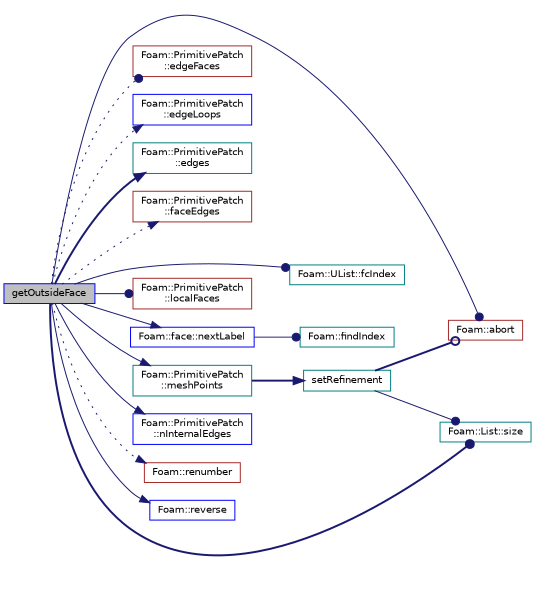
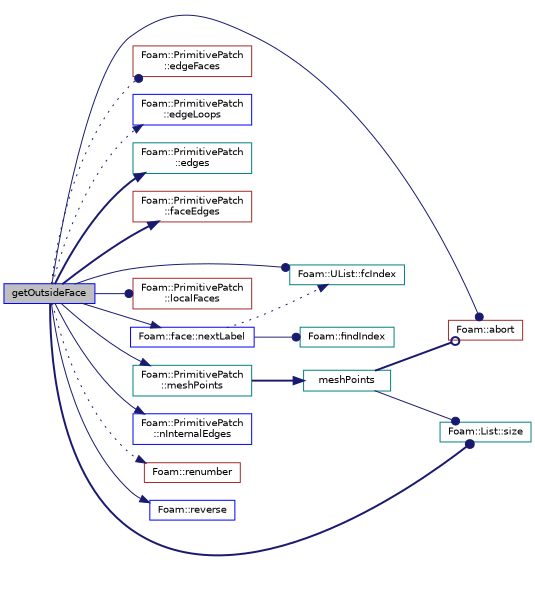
(104, 253) -> (104, 253)
none -> (274, 310)
(347, 381) -> (347, 381)
